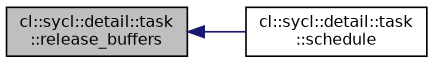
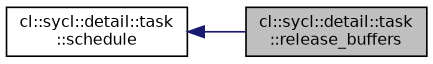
(225, 32) -> (225, 32)
